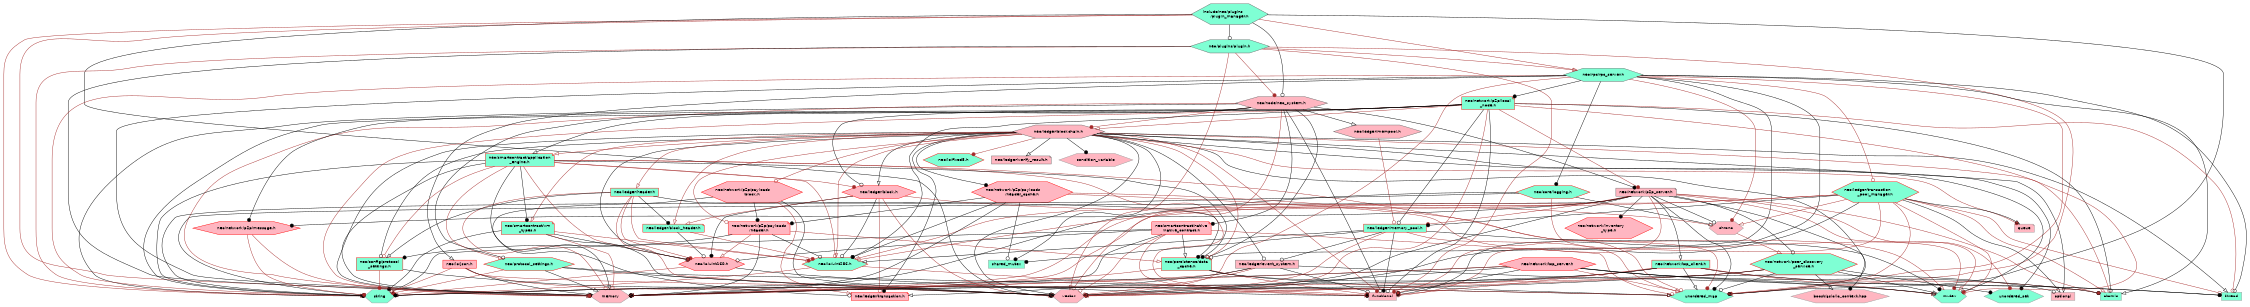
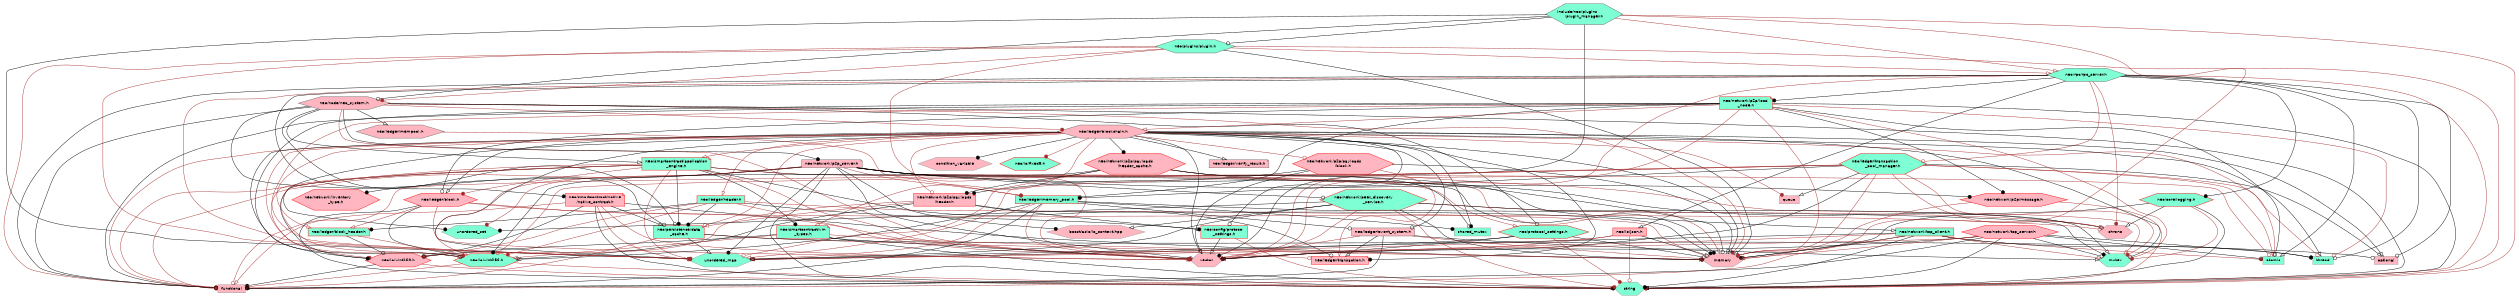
(551, 97) -> (2368, 95)
(1575, 152) -> (759, 113)
(433, 196) -> (940, 242)
(1842, 237) -> none
(1757, 243) -> (1759, 213)
